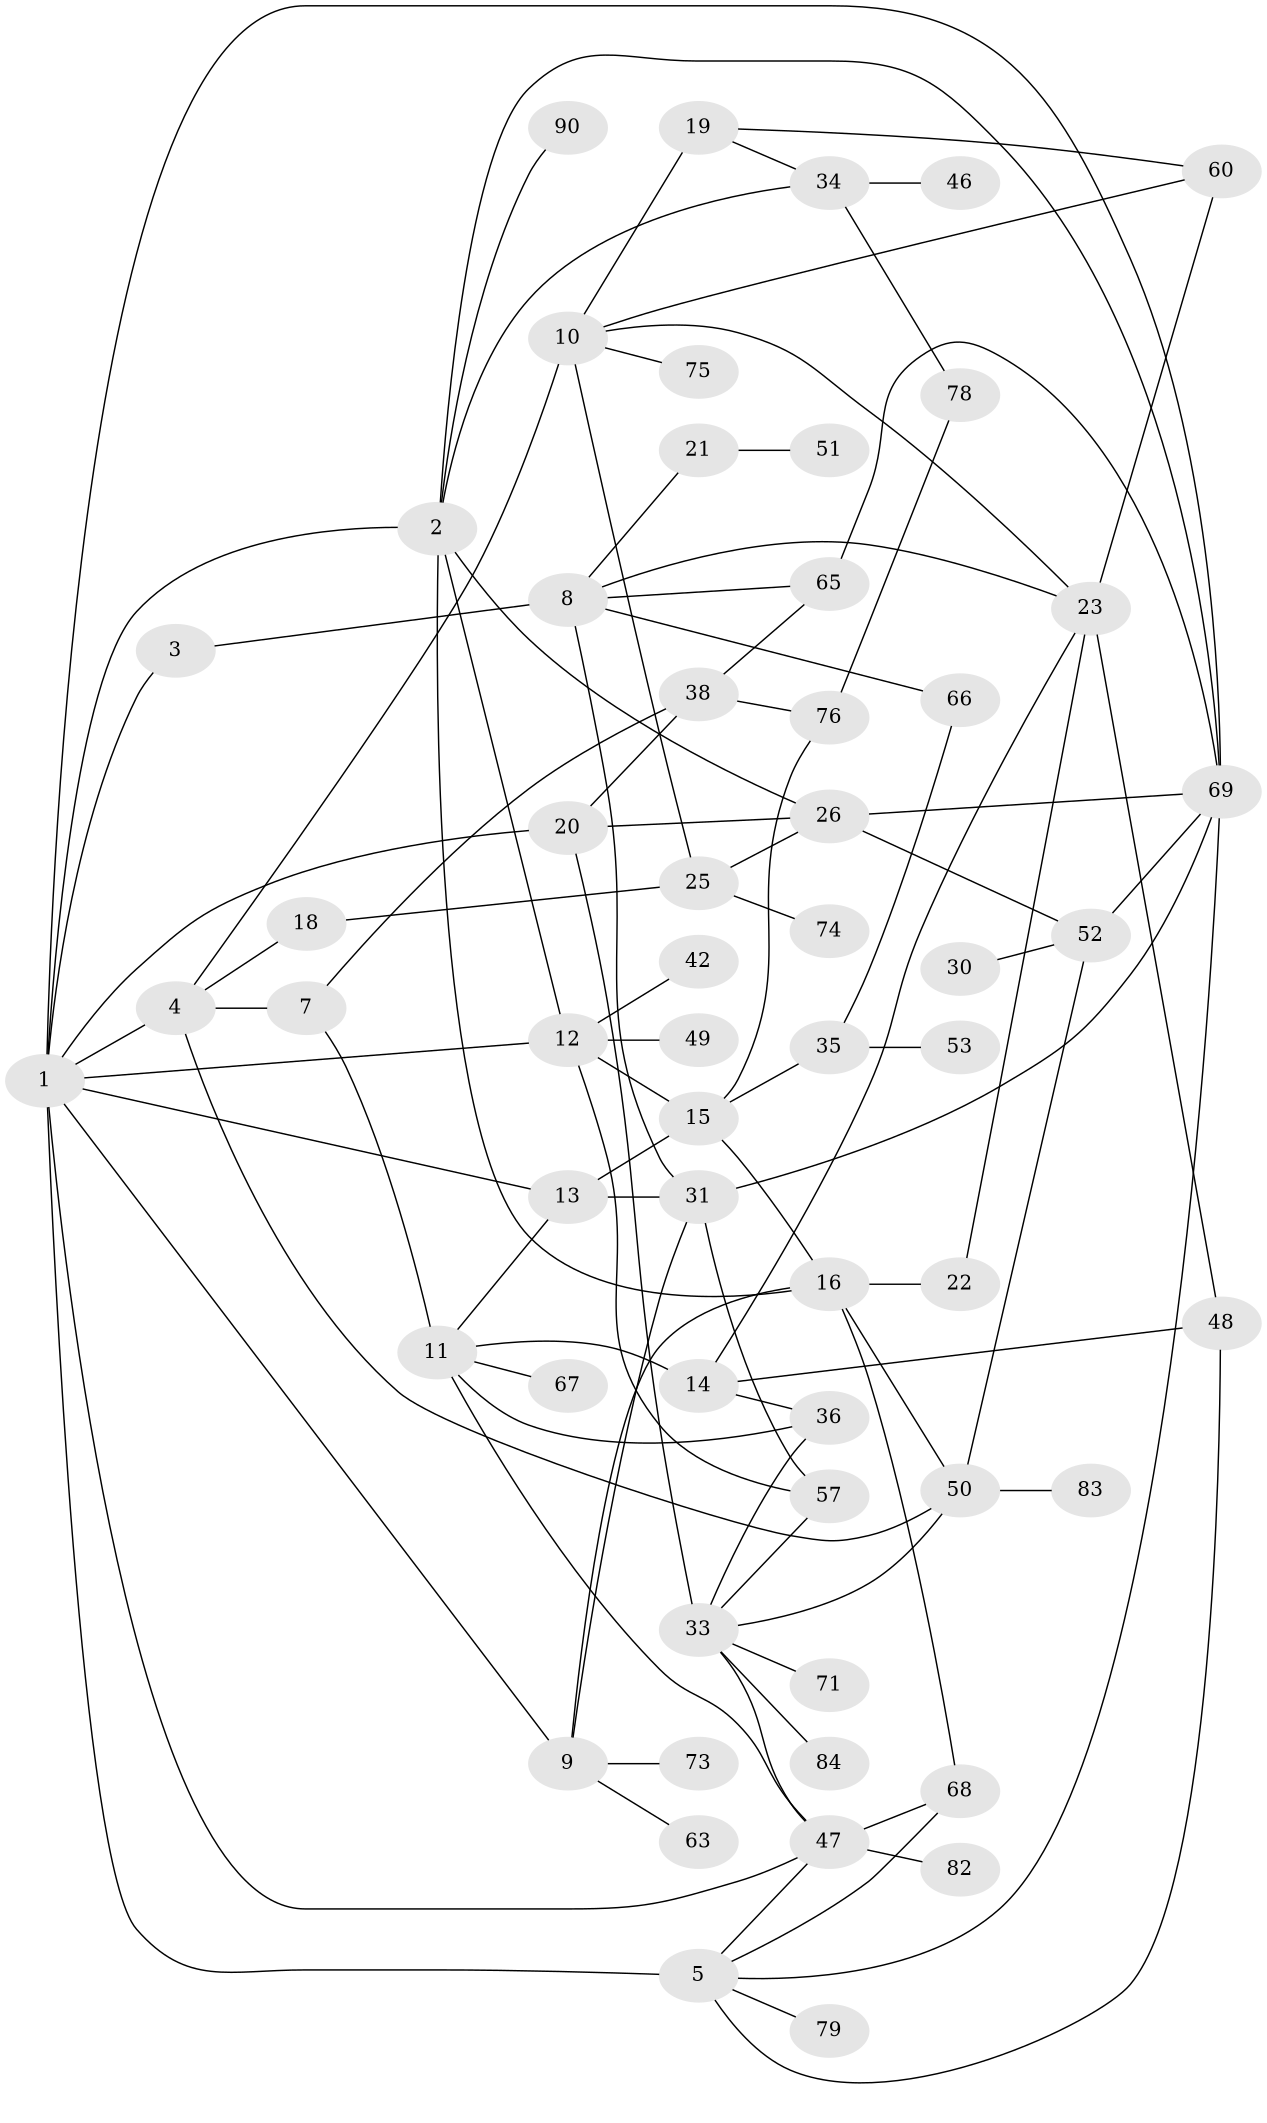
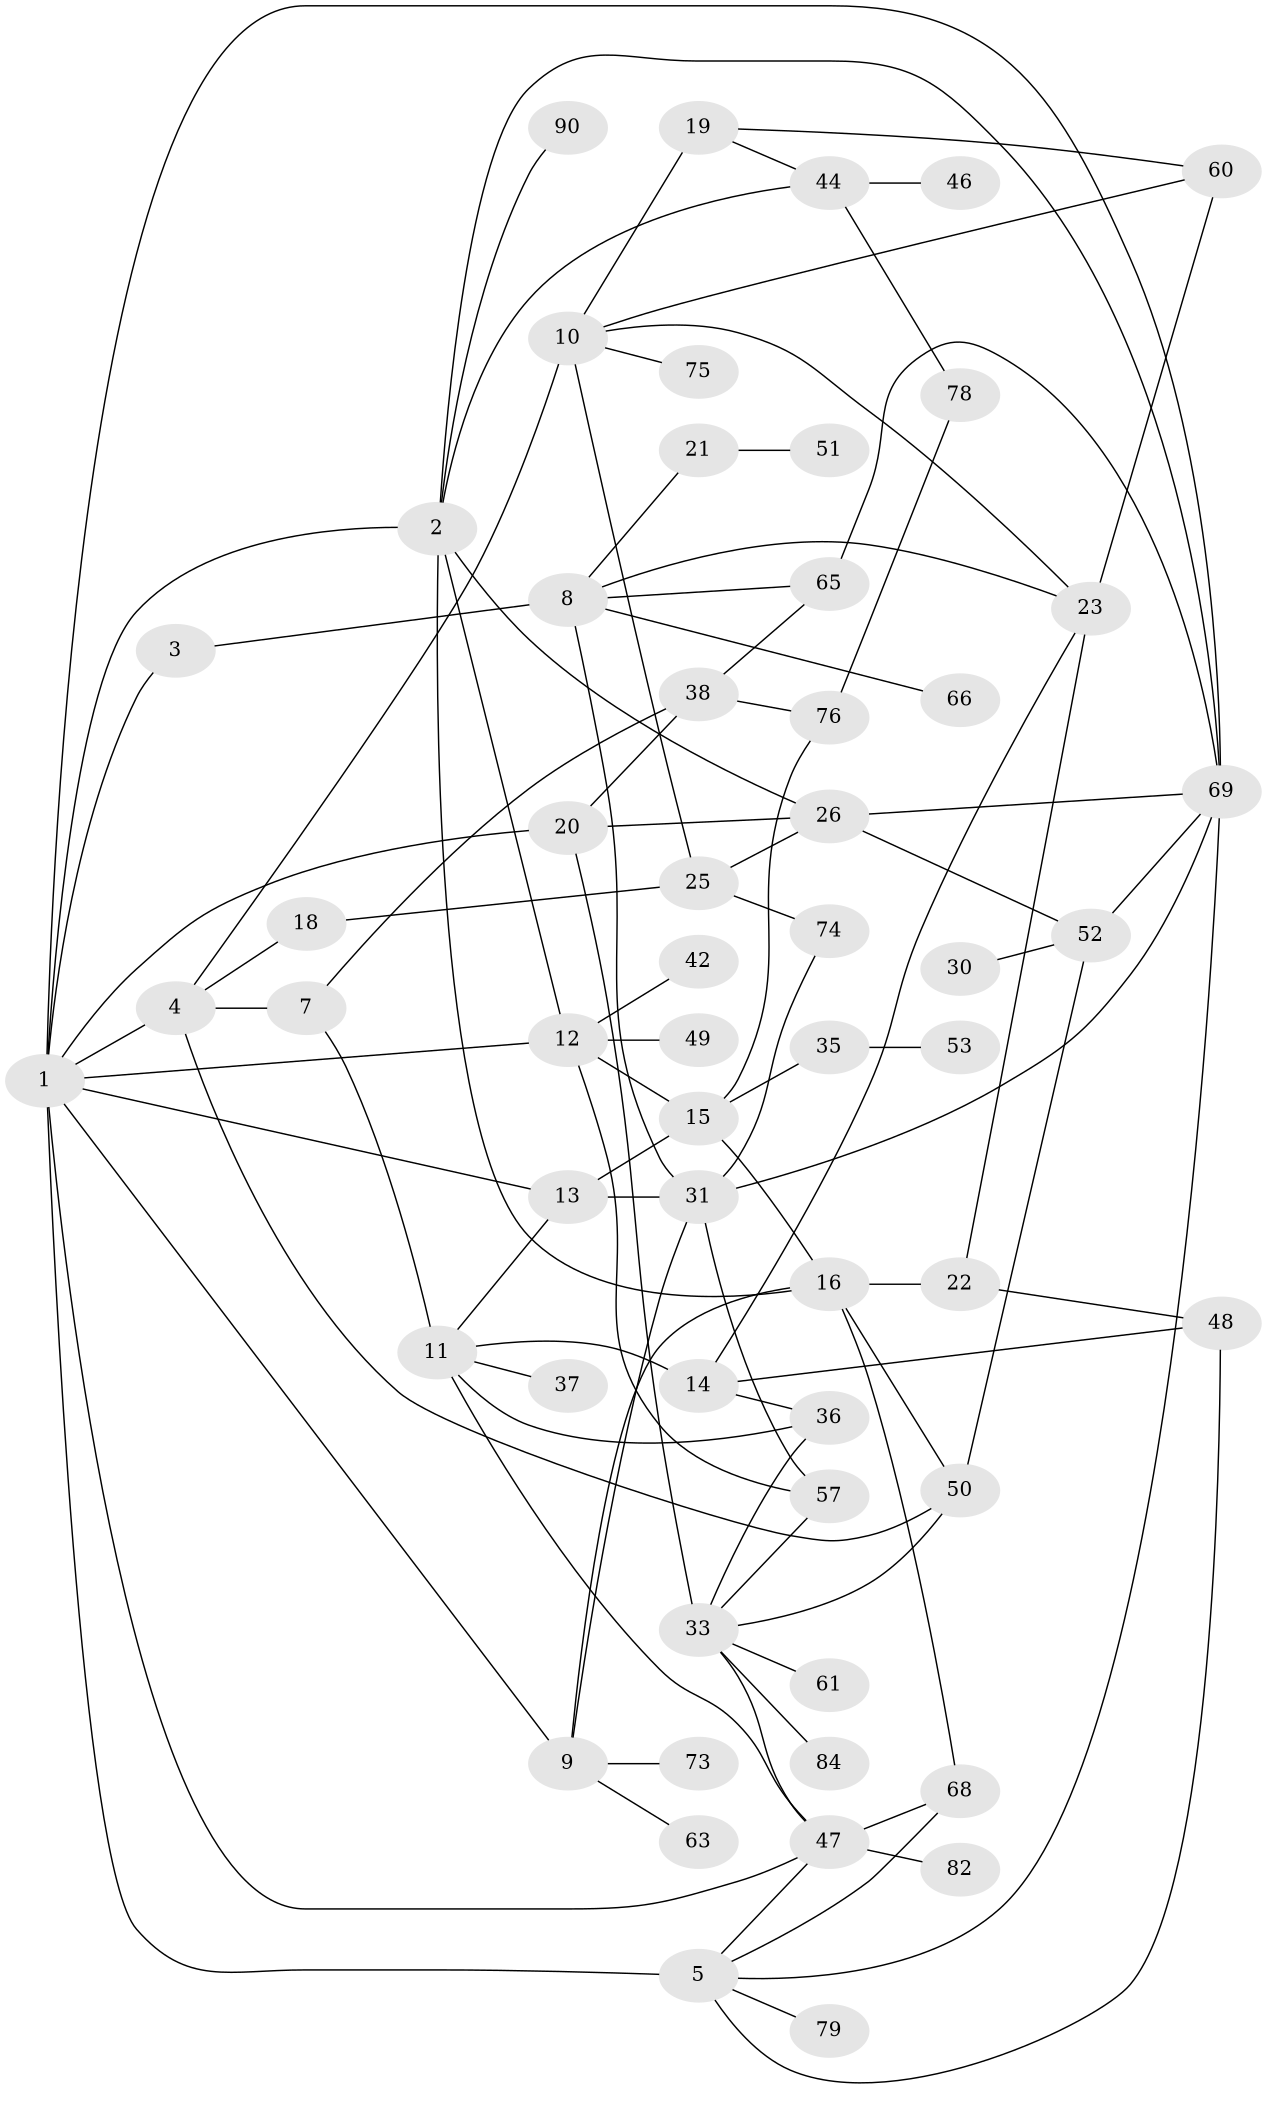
(830, 183) -> (830, 183)
(904, 877) -> none
(1156, 966) -> (1091, 1304)
none -> (772, 1068)
(568, 1386) -> (568, 1386)
(1091, 1491) -> none
(830, 1685) -> (830, 1685)
